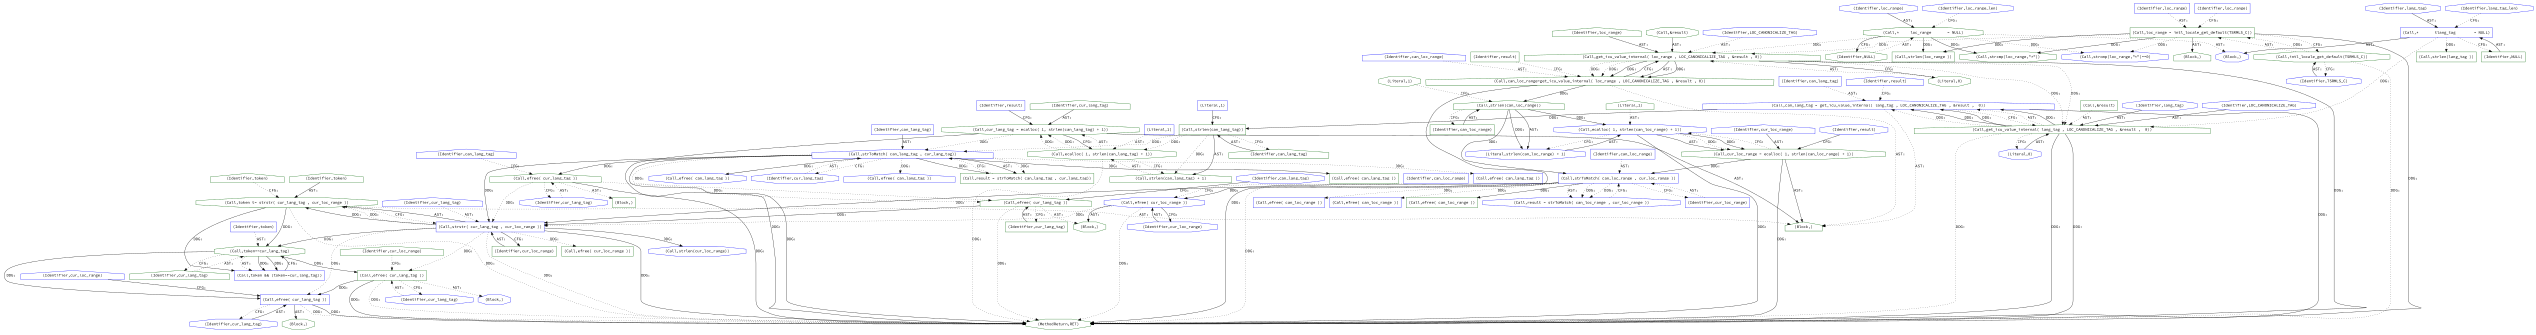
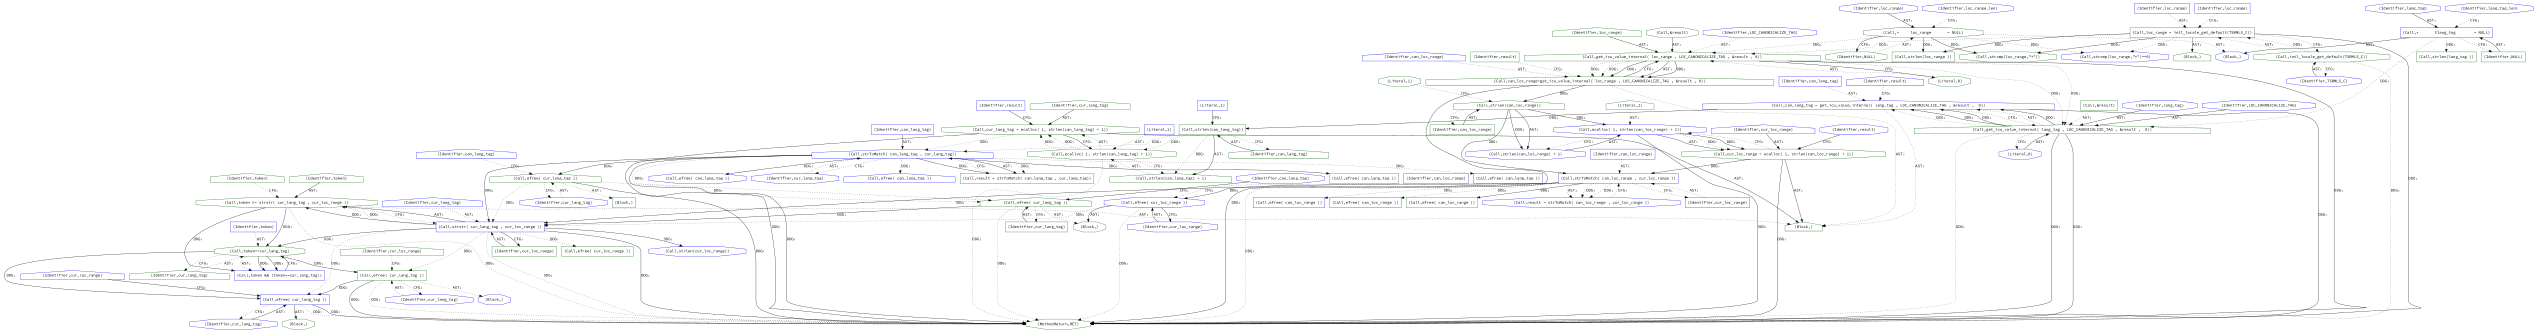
(1526, 154) -> (1526, 154)
